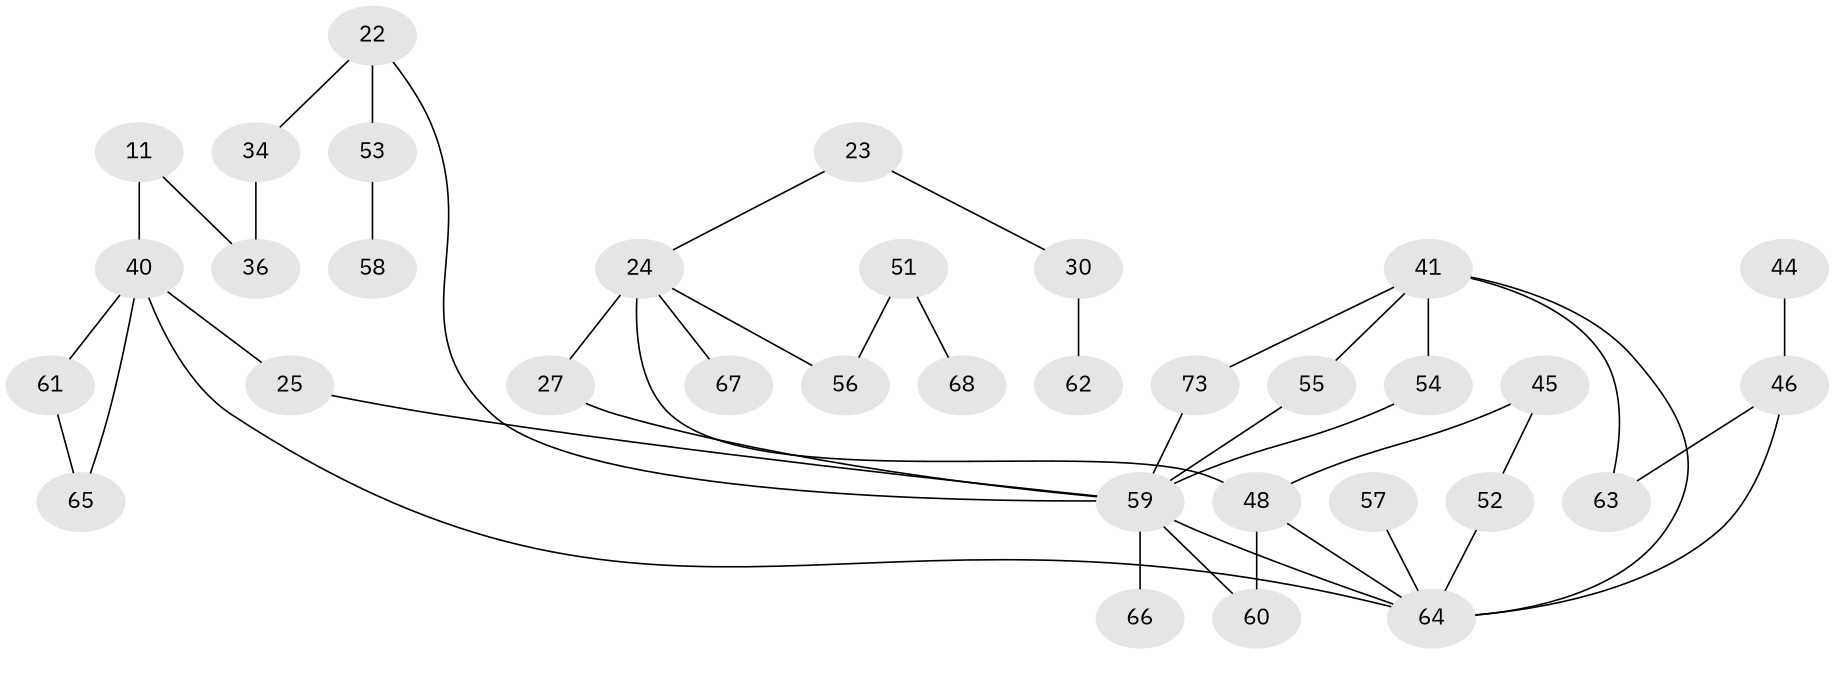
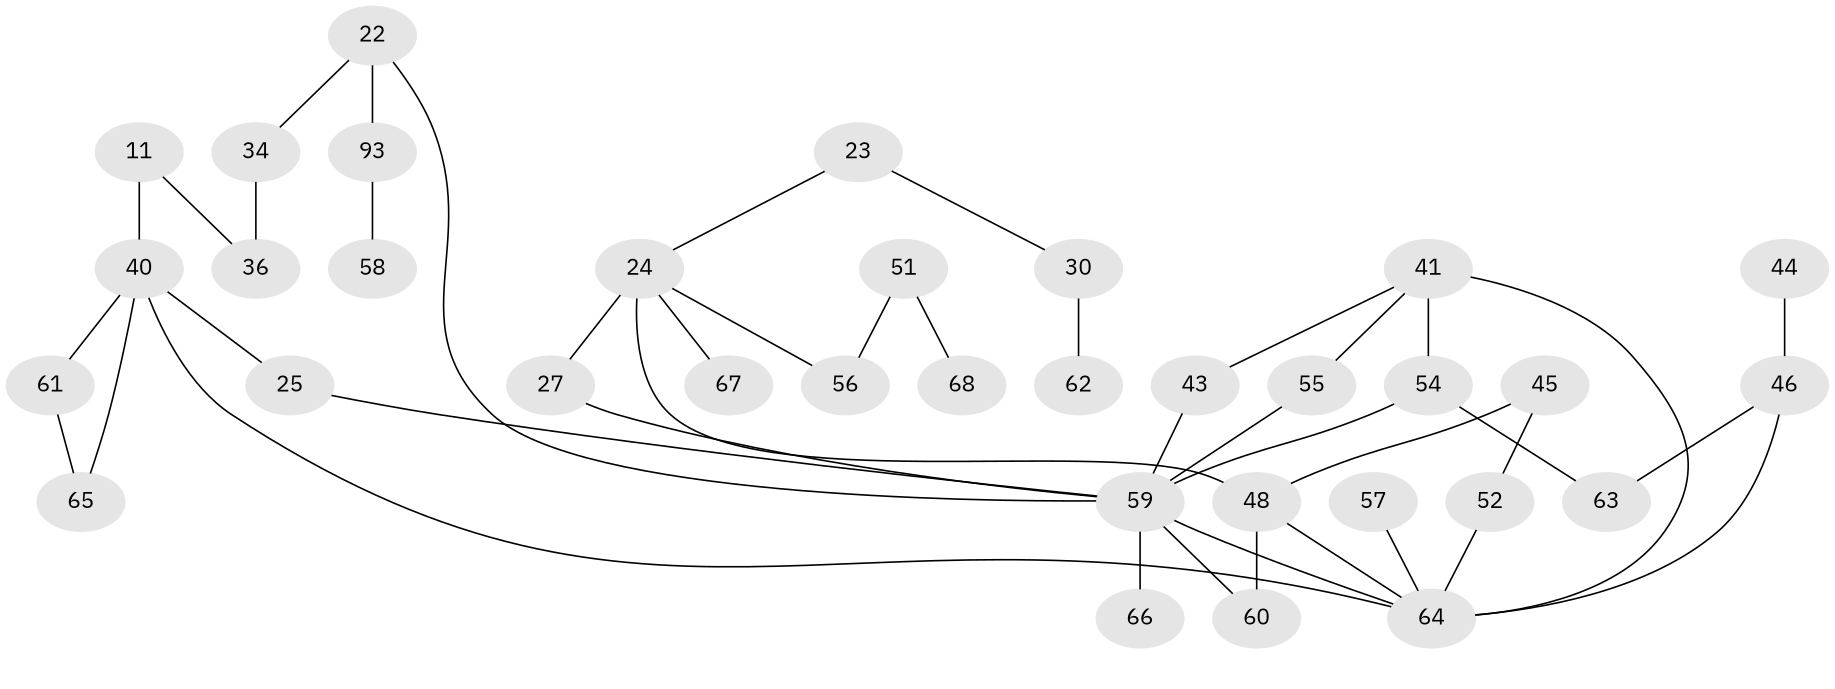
(372, 152) -> (372, 152)
(1592, 341) -> (1509, 438)
(1195, 385) -> (1195, 385)
